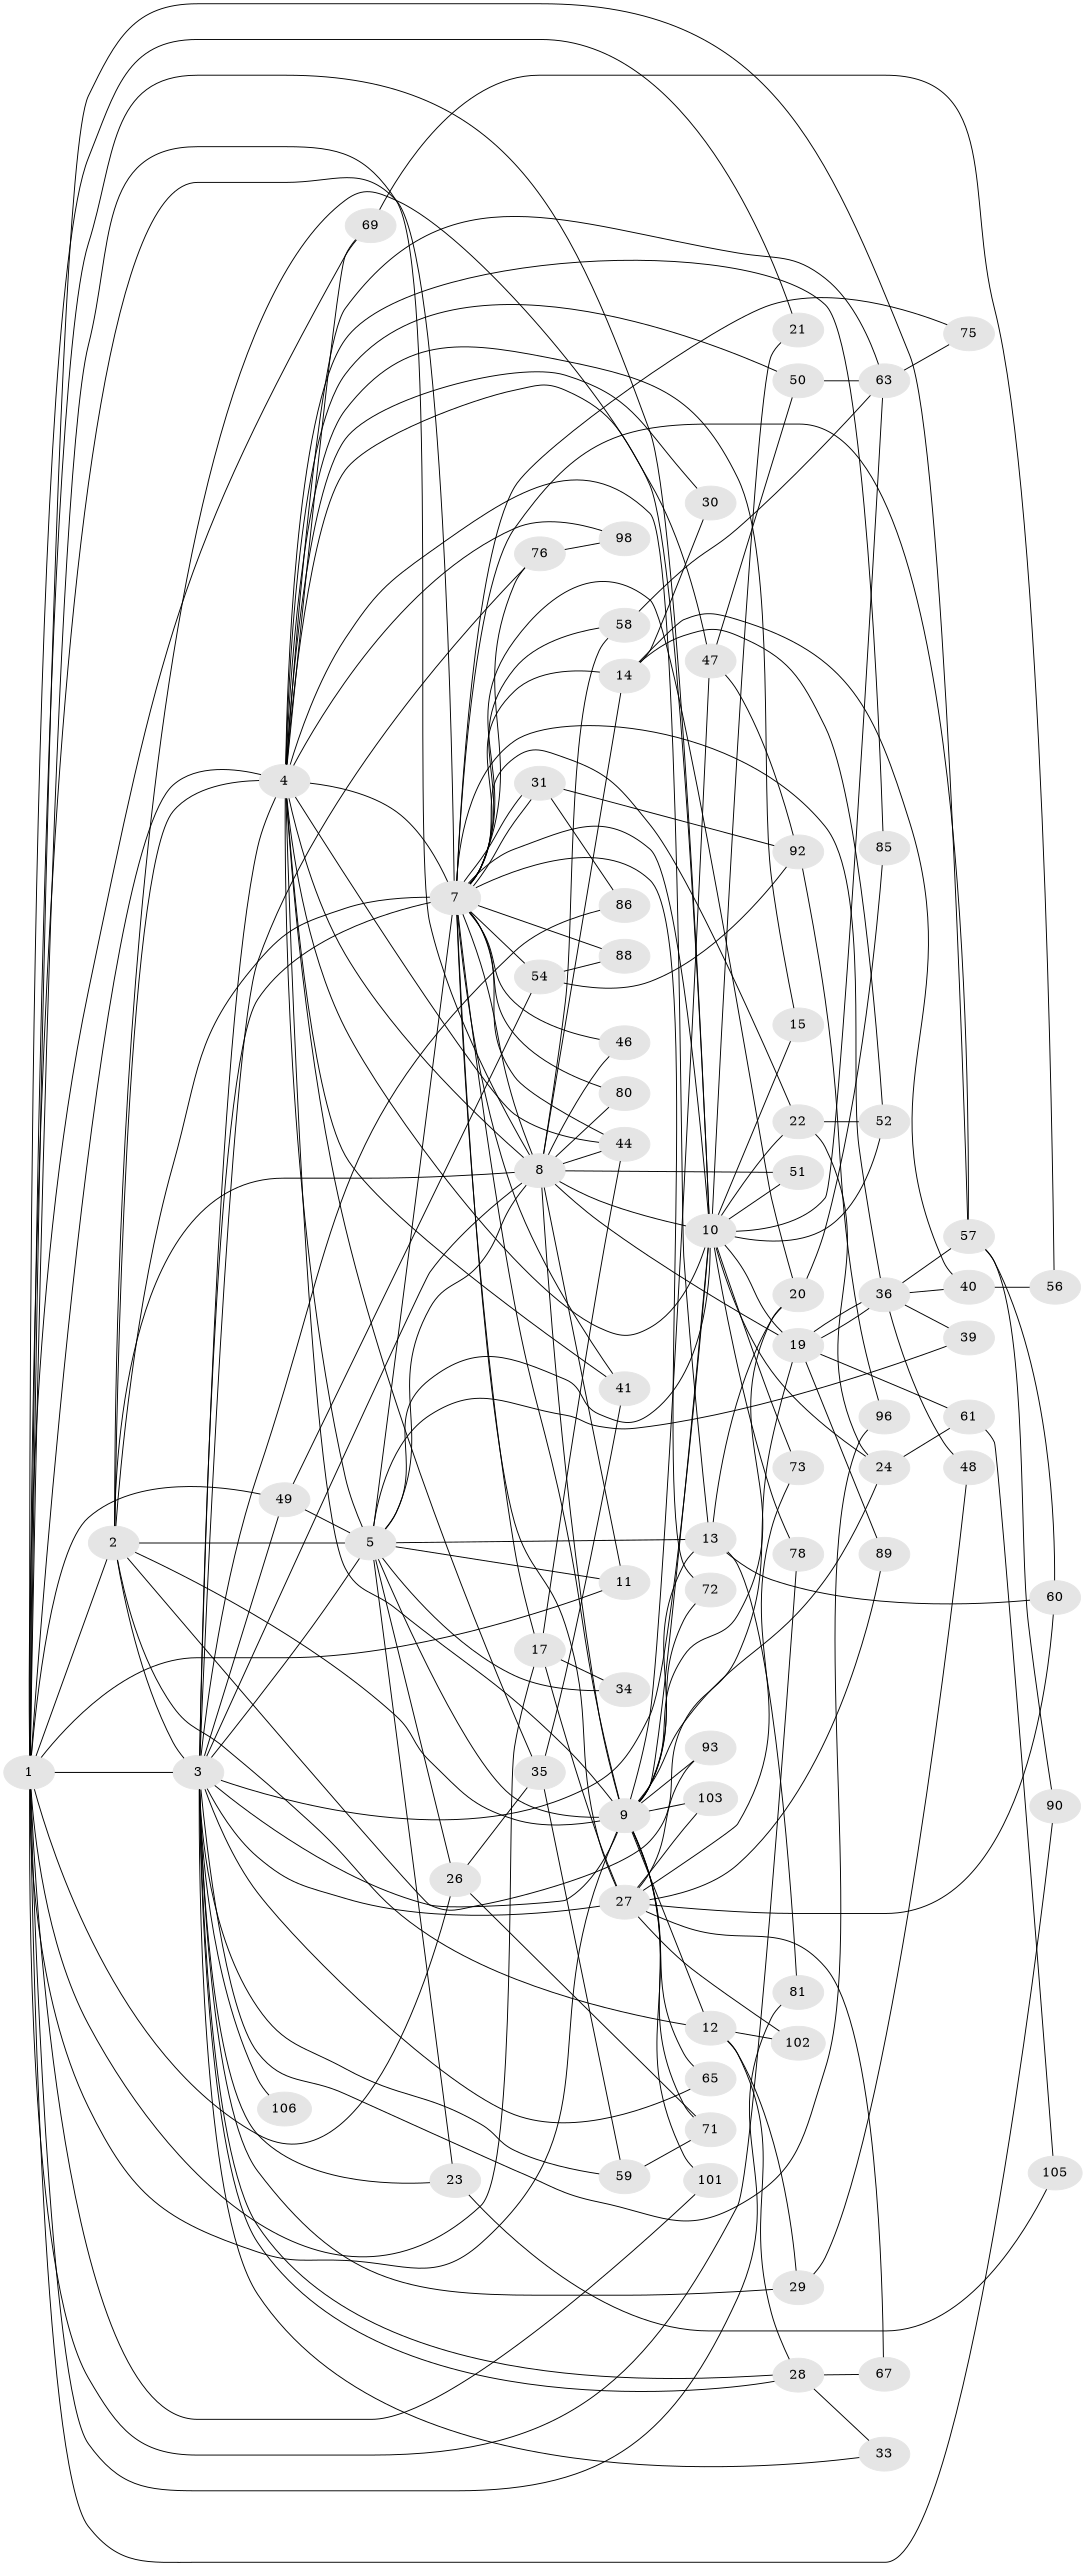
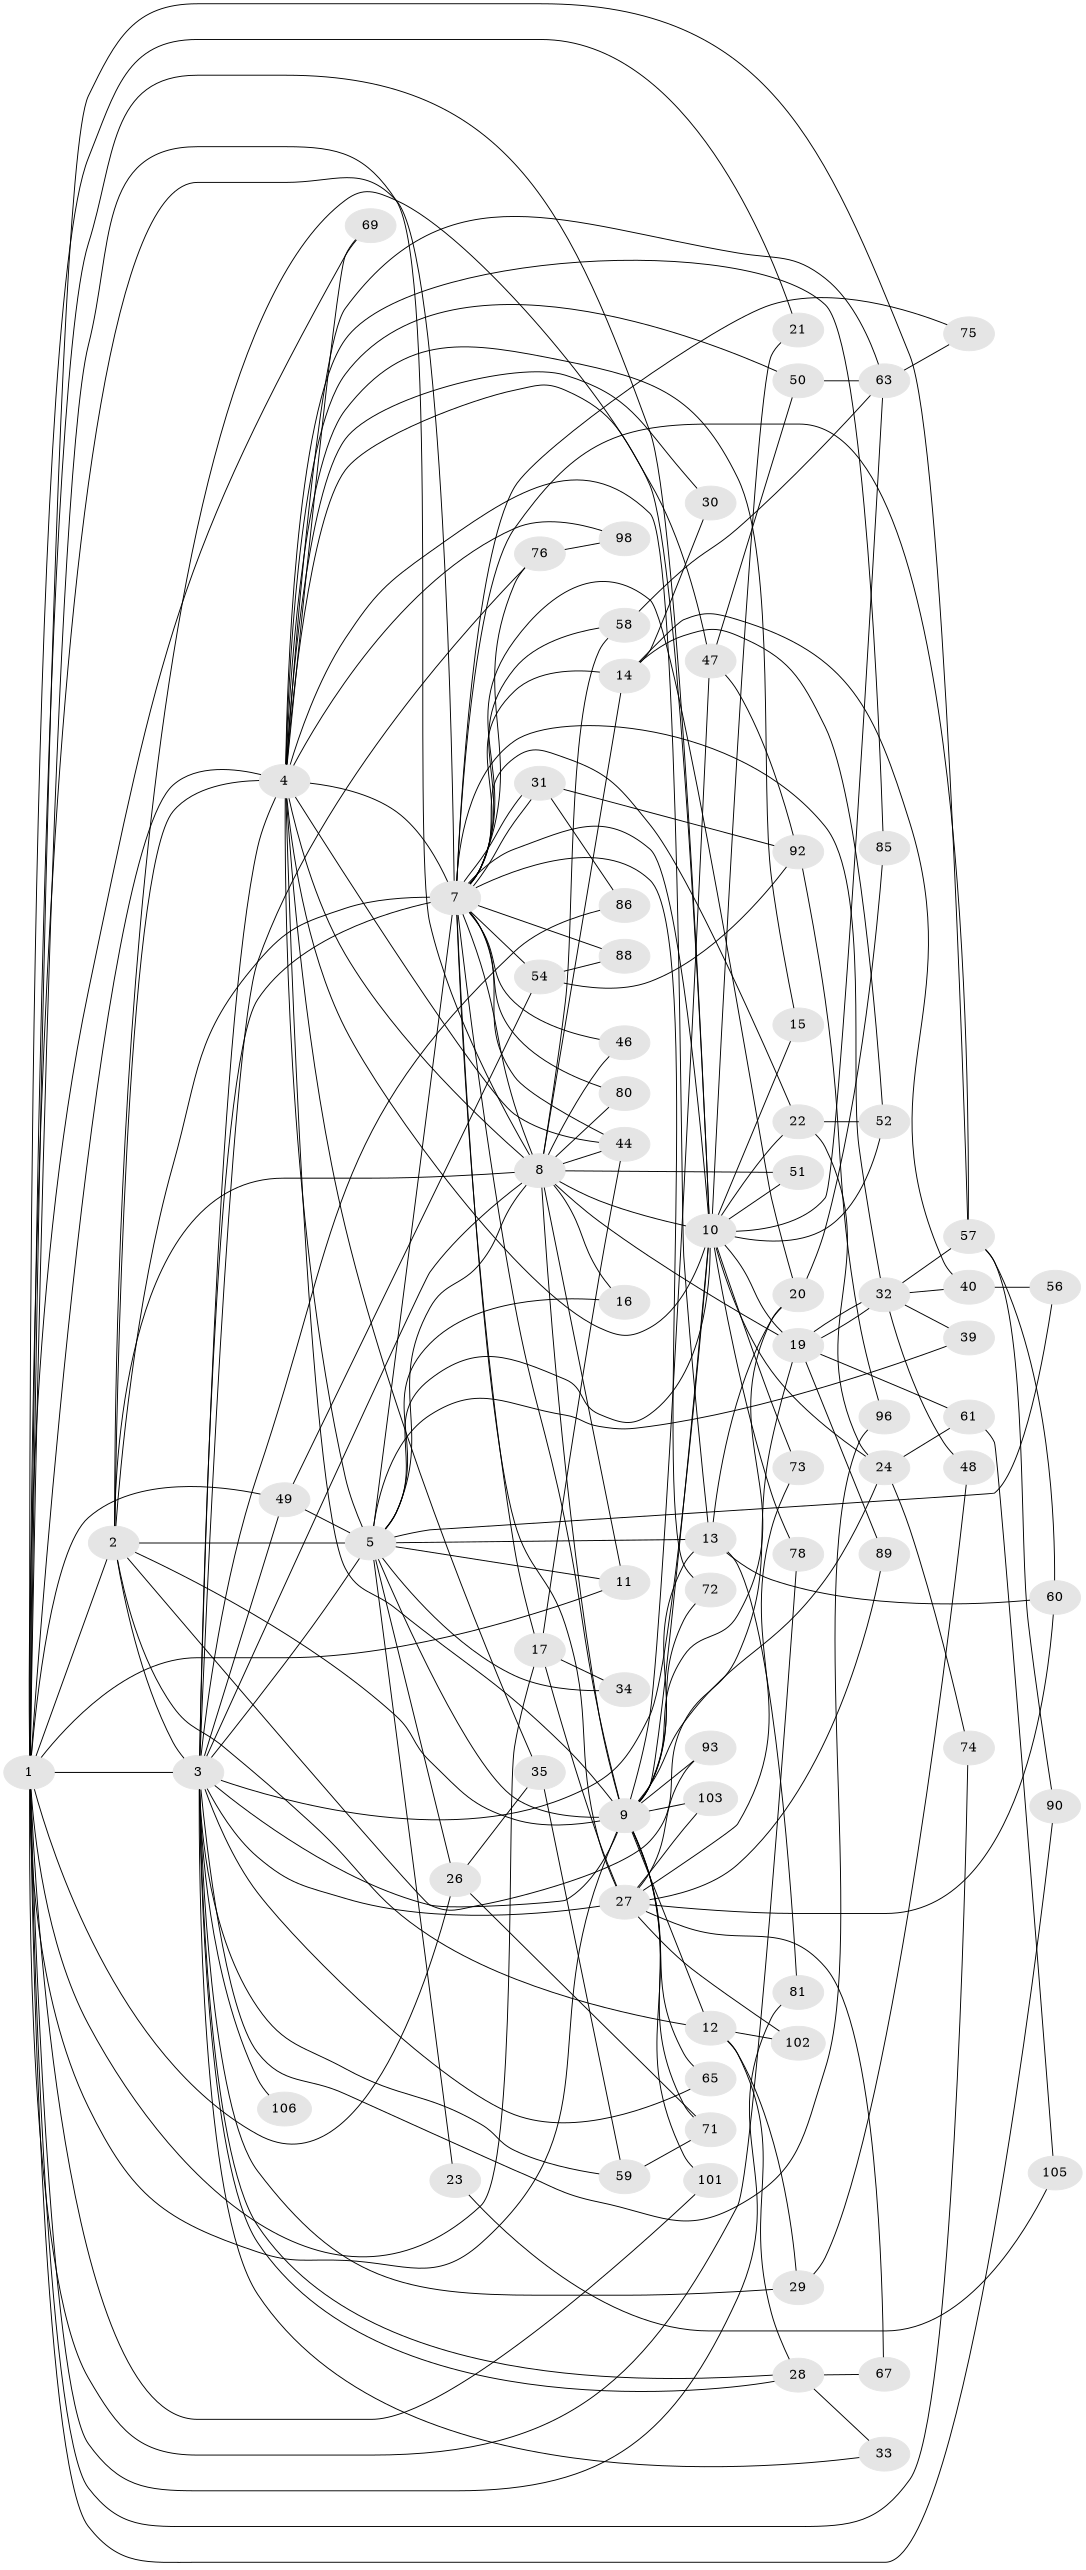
(1005, 364) -> (794, 1507)
(884, 1295) -> (884, 1295)
none -> (625, 1302)
(625, 1389) -> none
none -> (969, 1748)
(233, 2083) -> none
